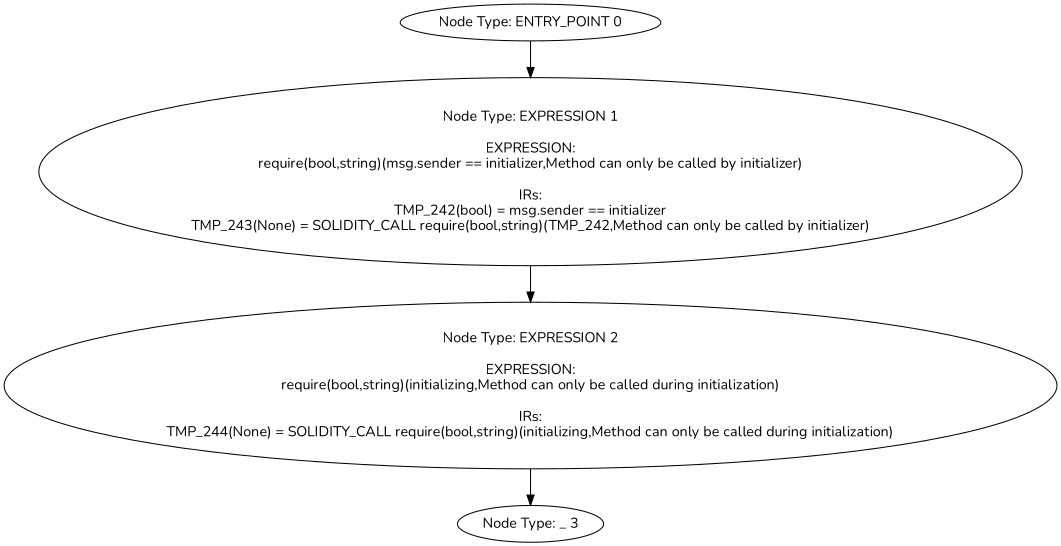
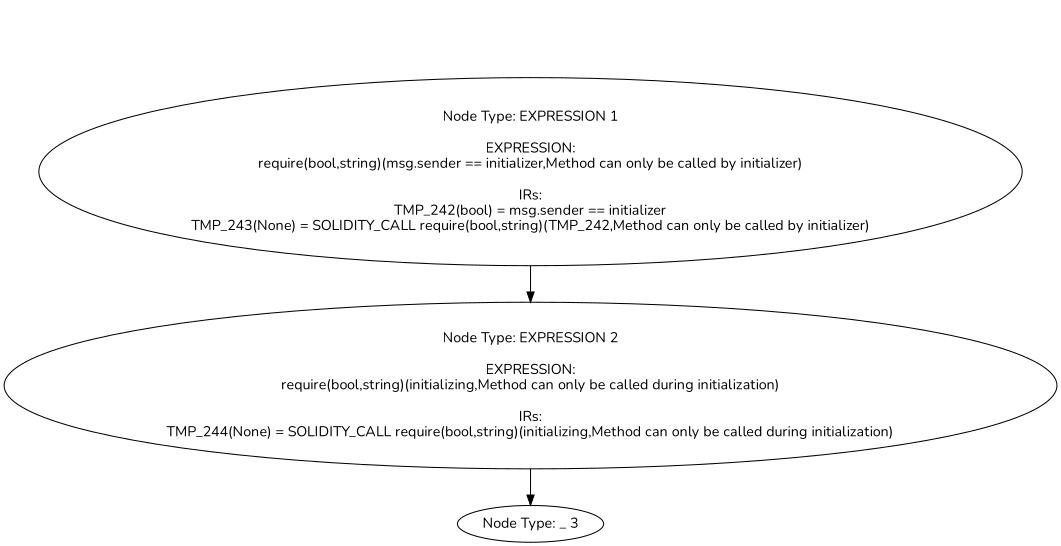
(531, 22) -> none
